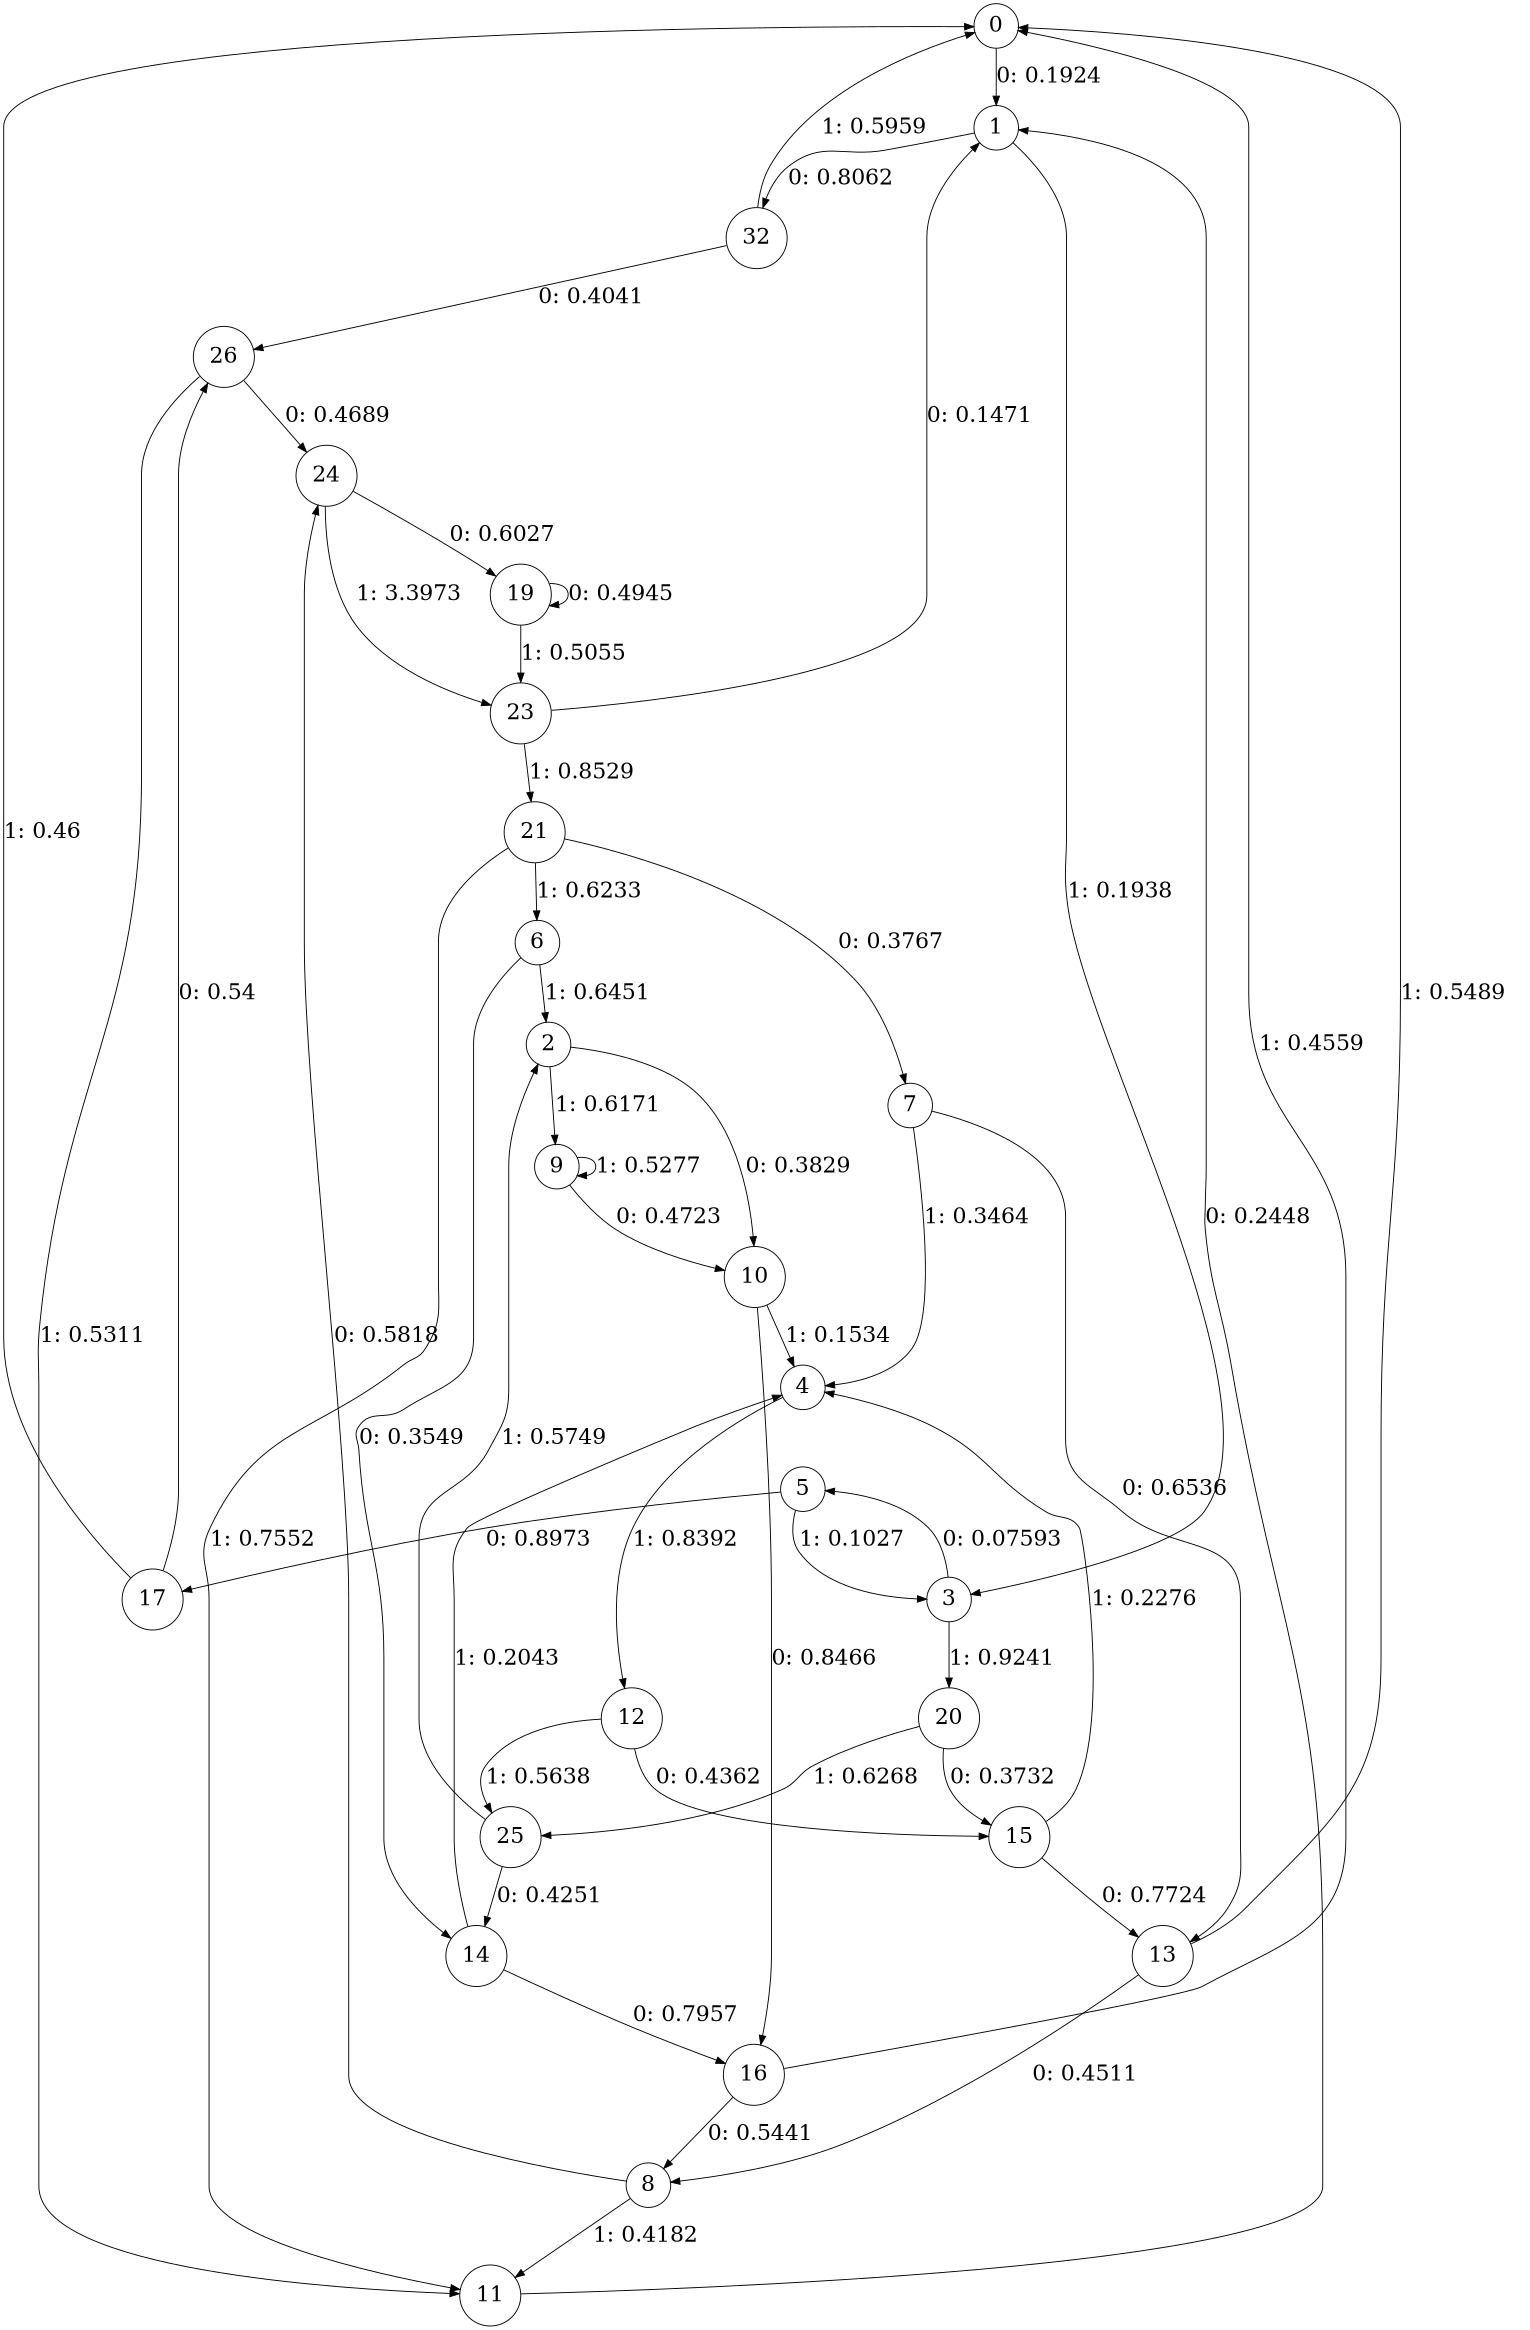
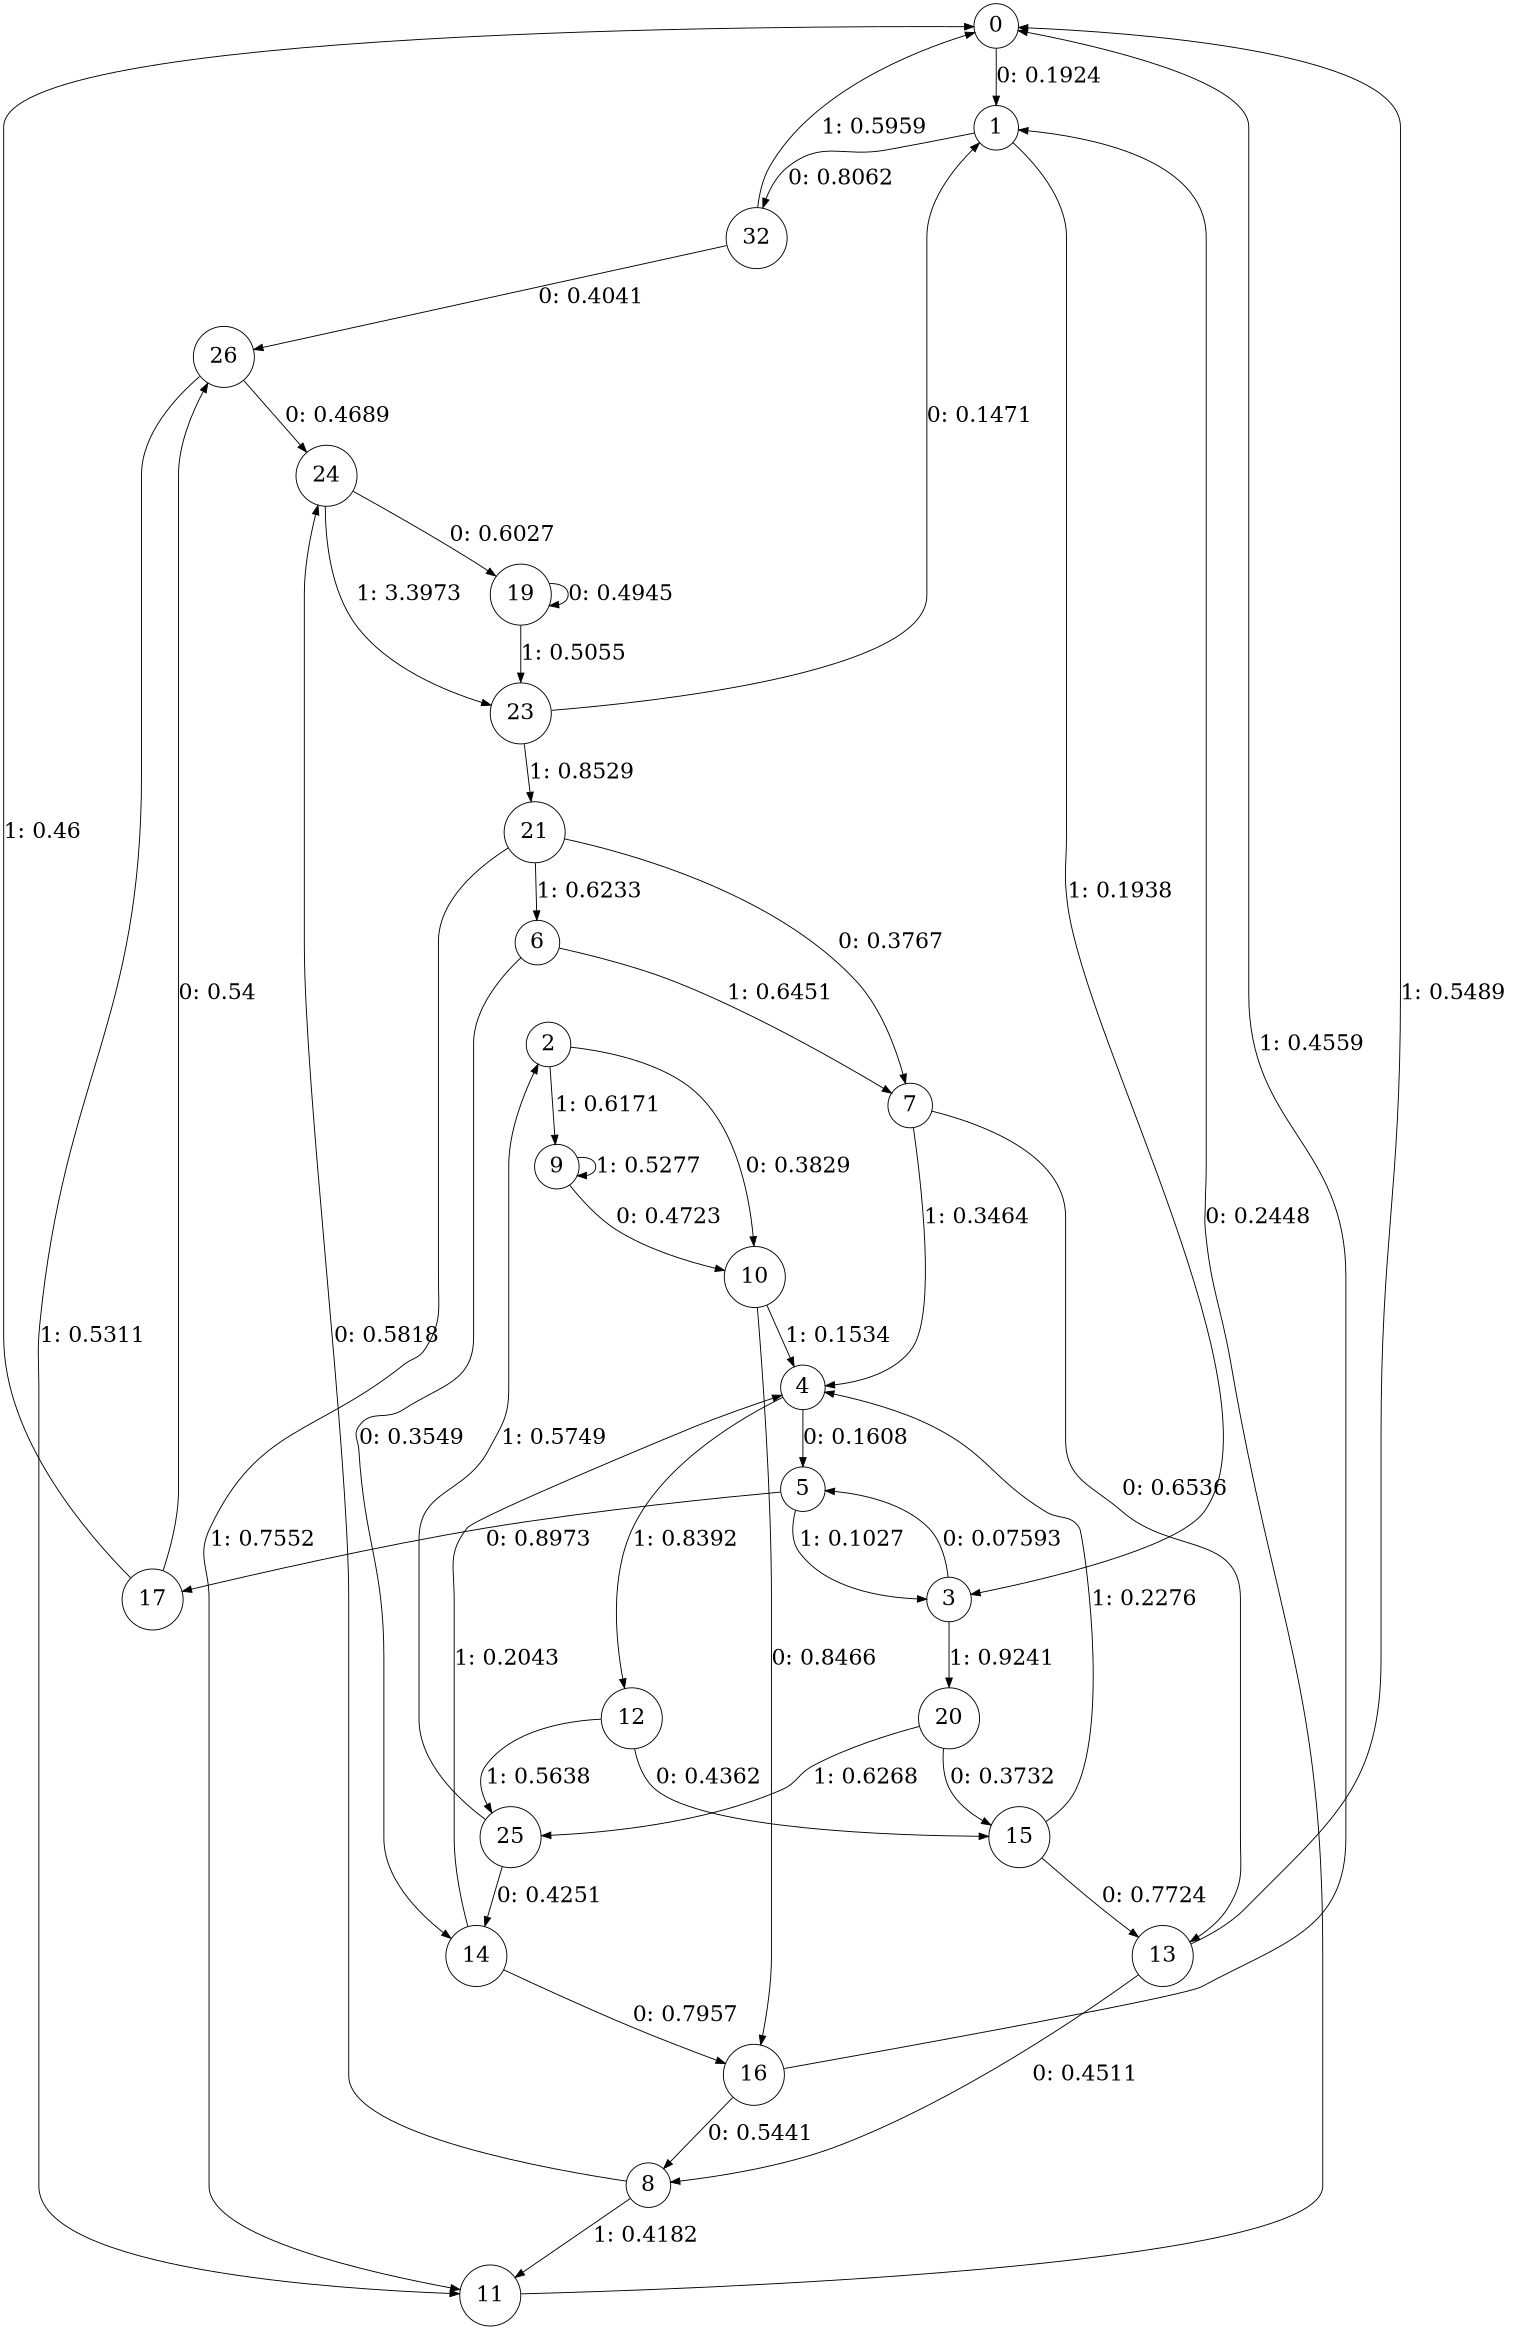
(542, 989) -> (727, 1004)
none -> (803, 1433)
